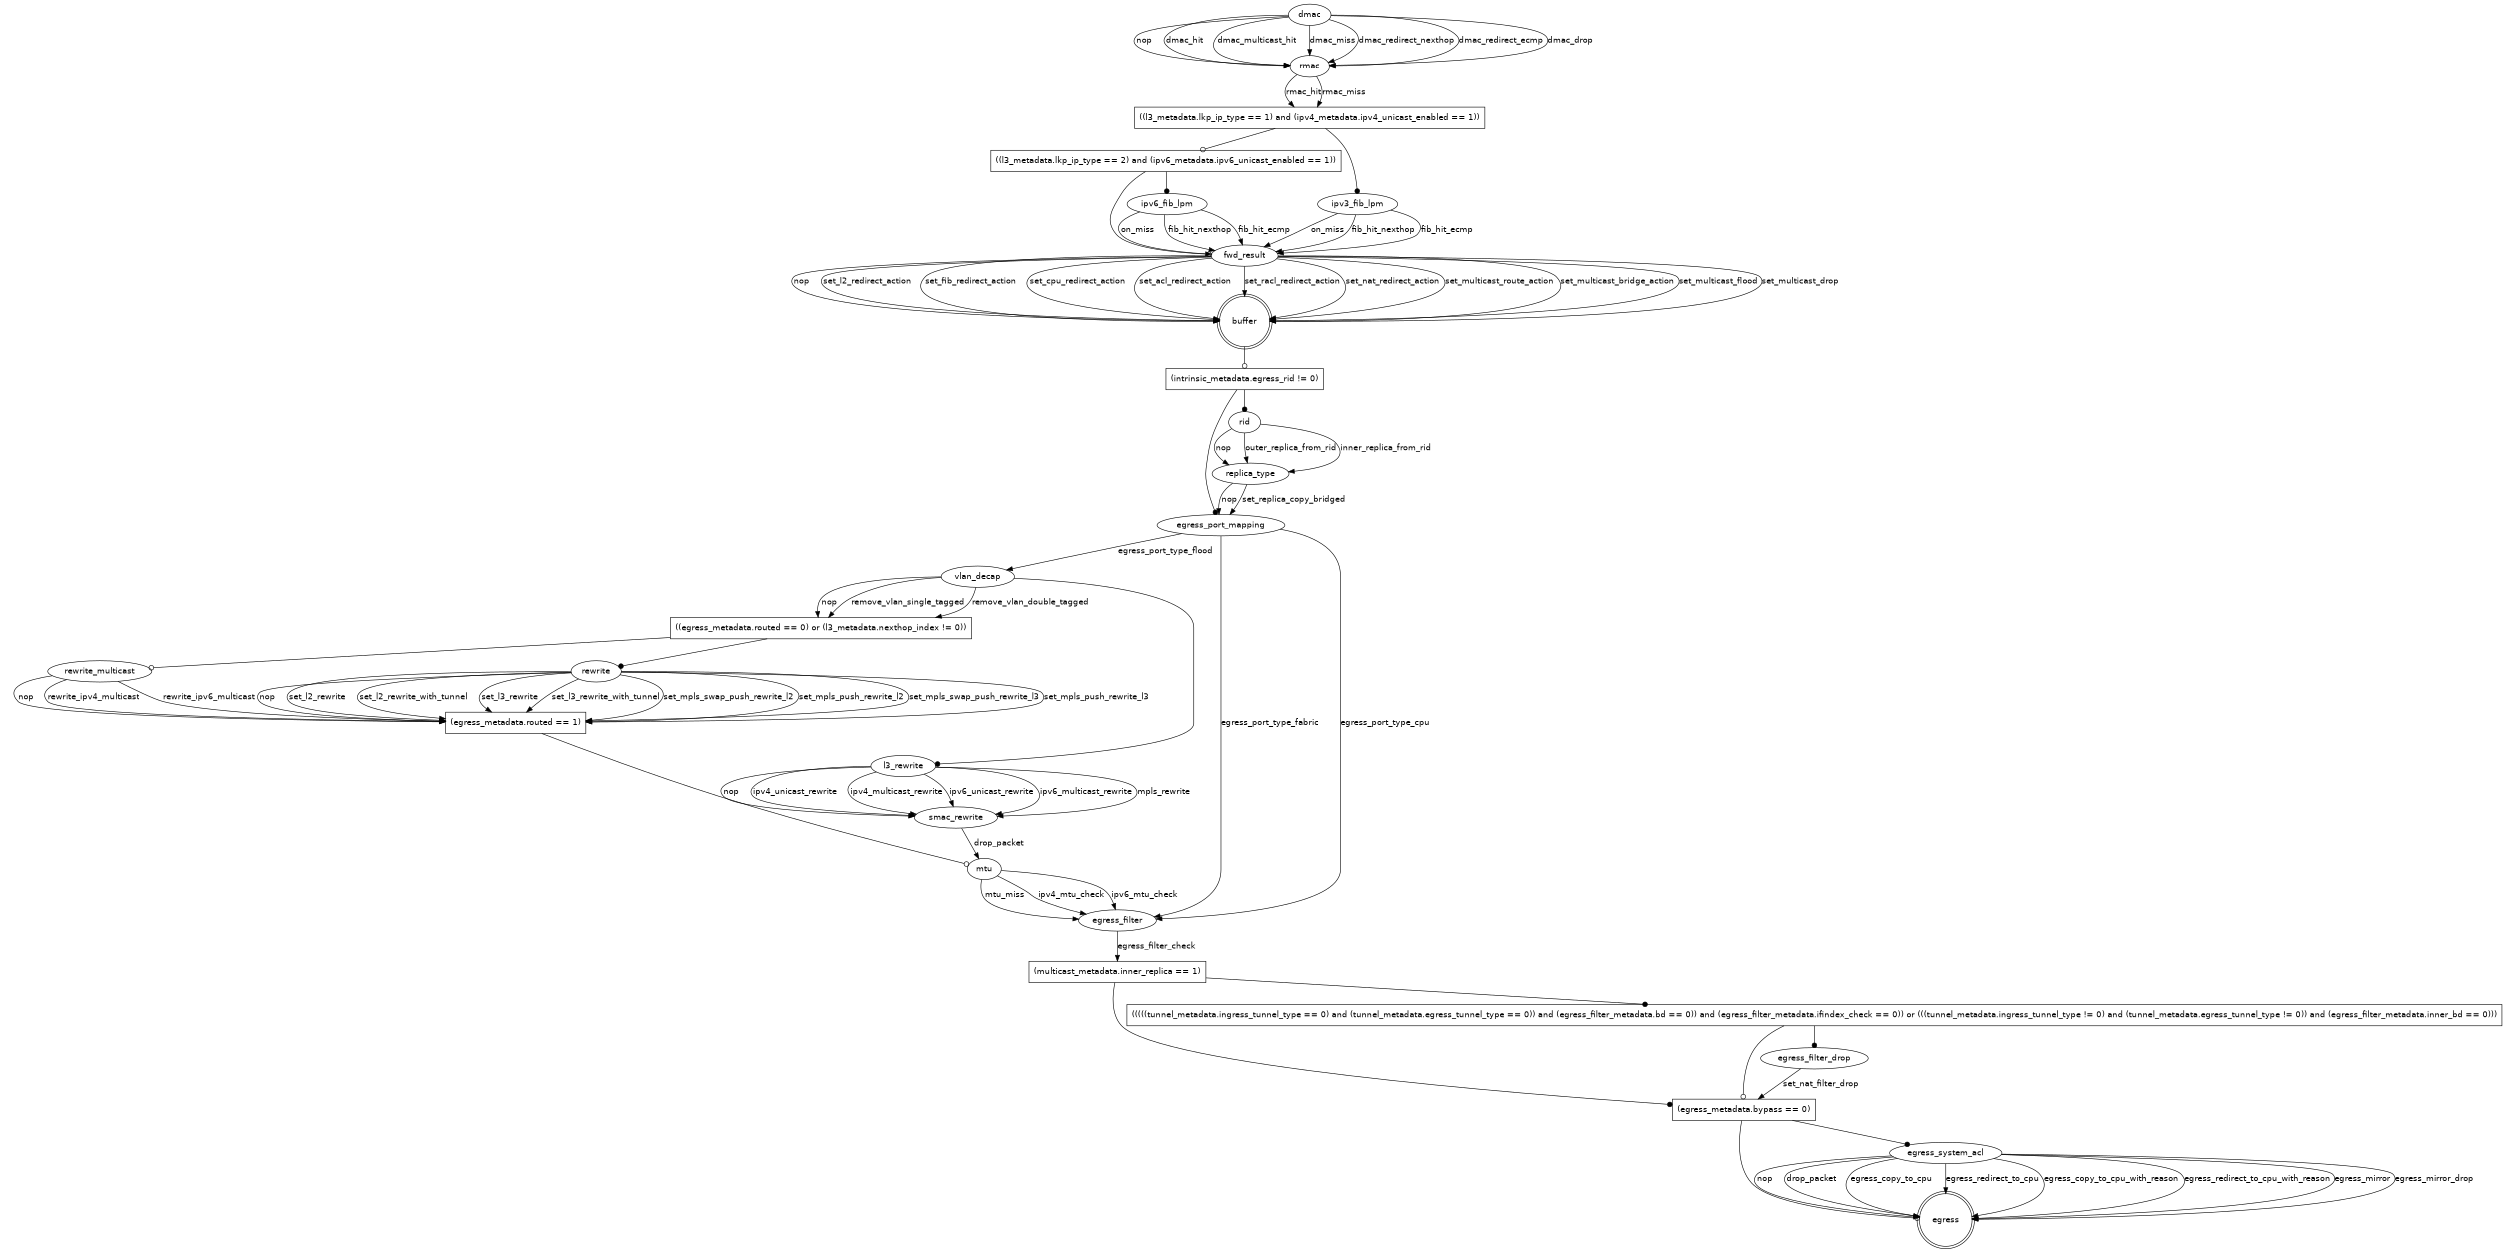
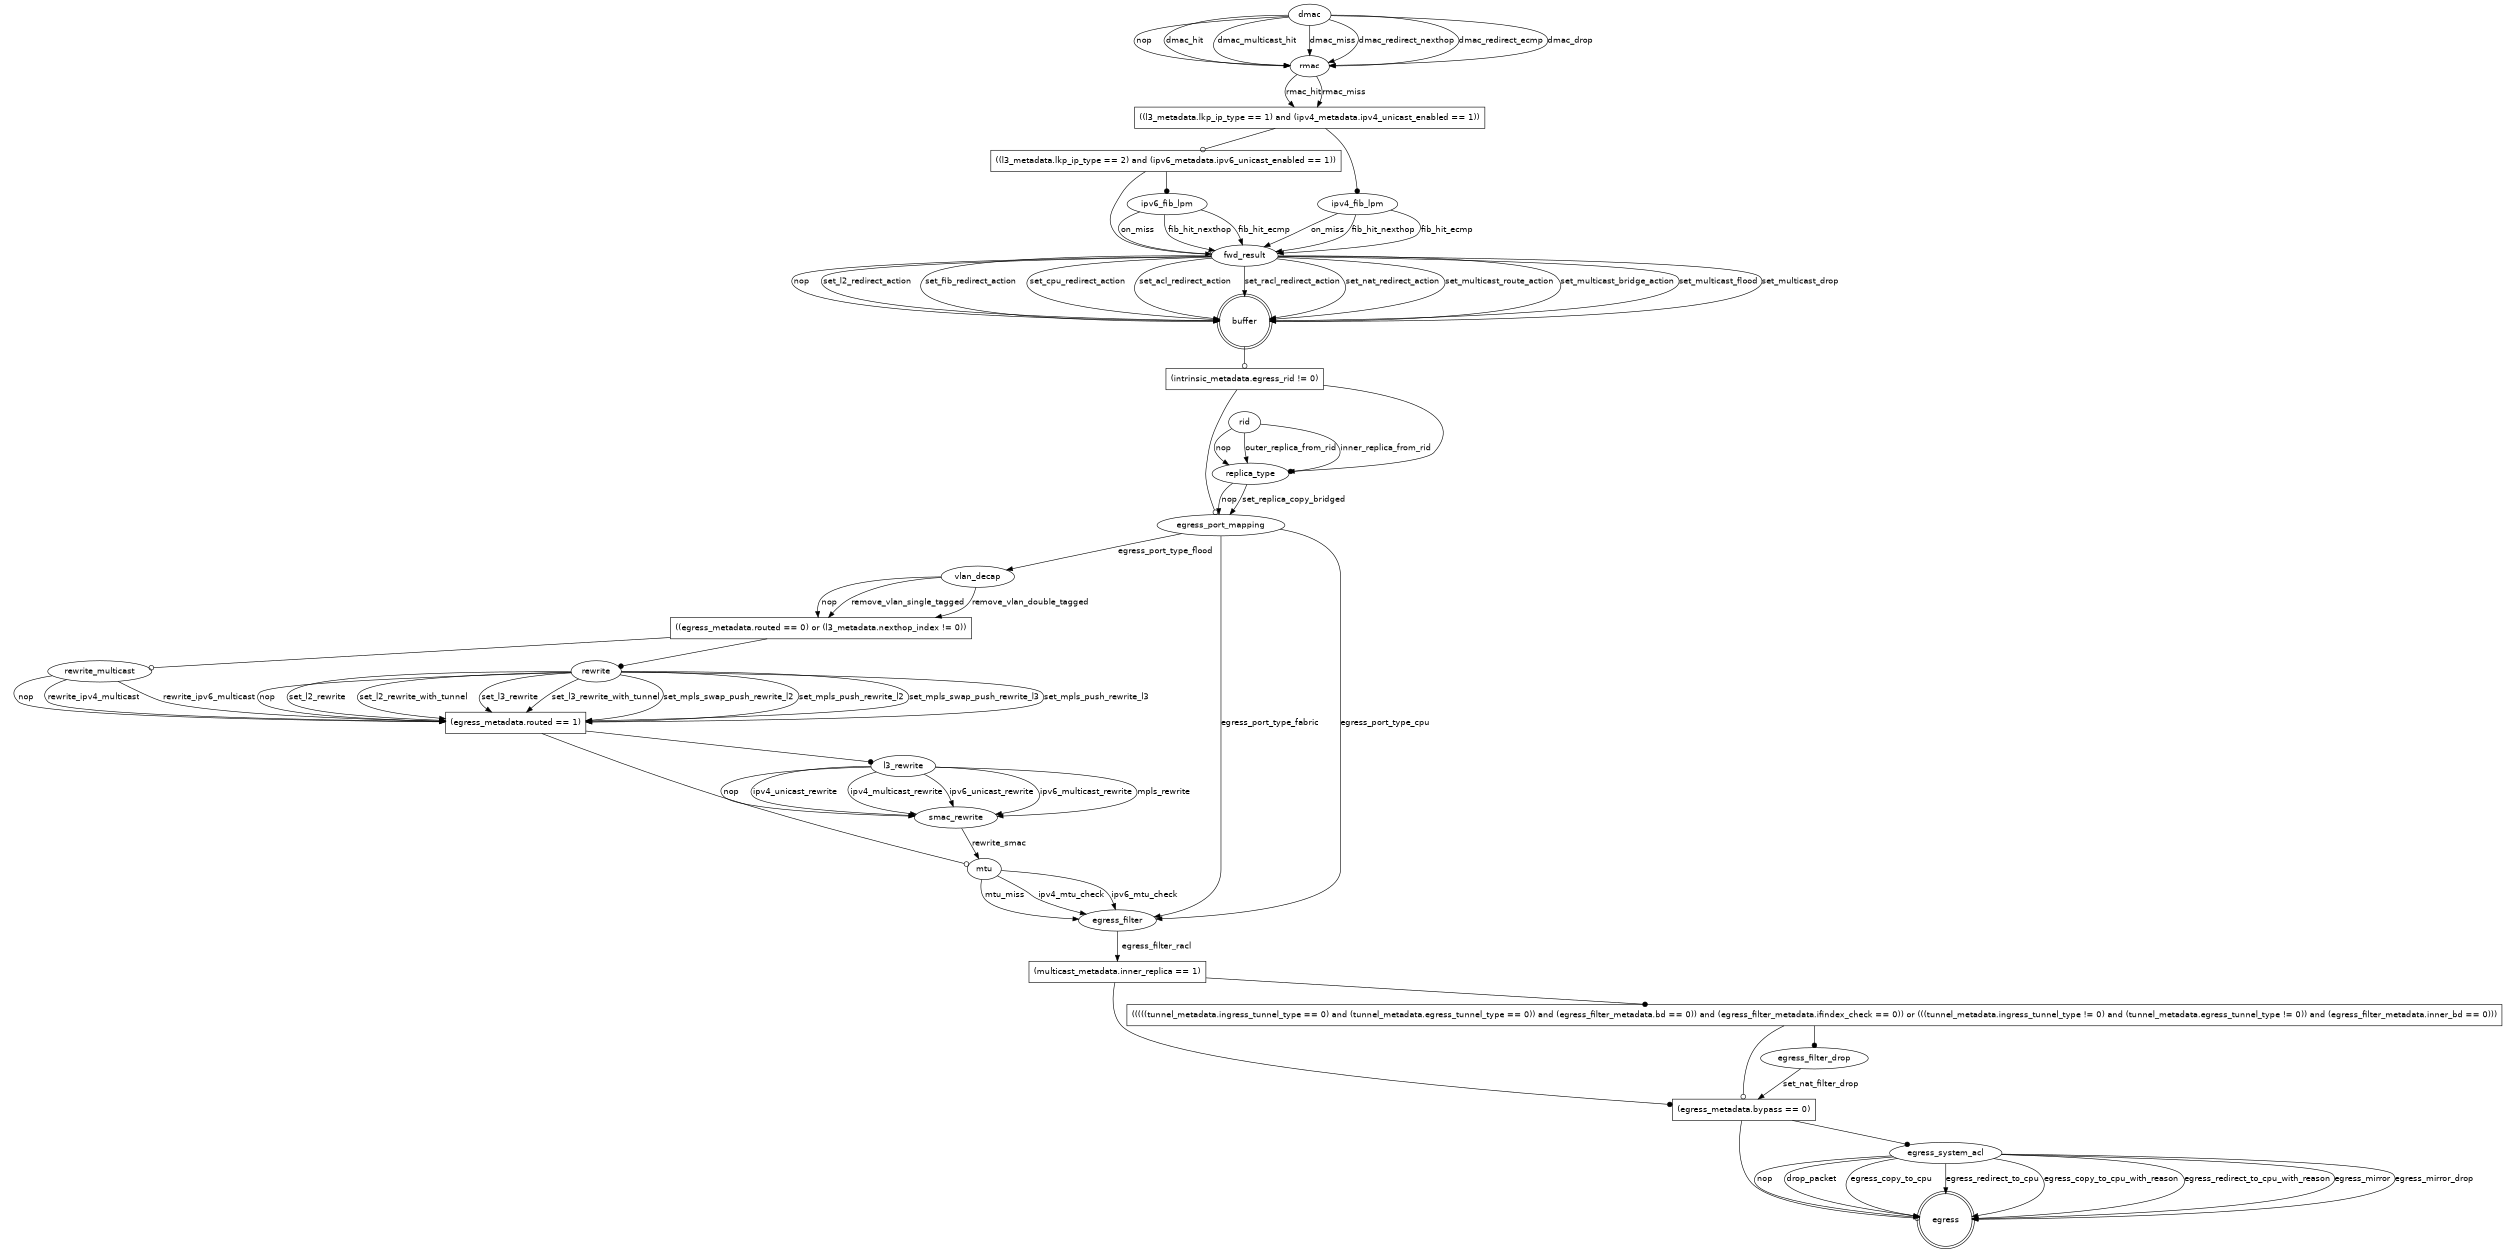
(1358, 204) -> (1358, 204)
(1245, 398) -> (1438, 446)
(1209, 447) -> (1209, 447)
(1194, 709) -> (727, 746)
(999, 843) -> (999, 843)
(1157, 946) -> (1157, 946)
